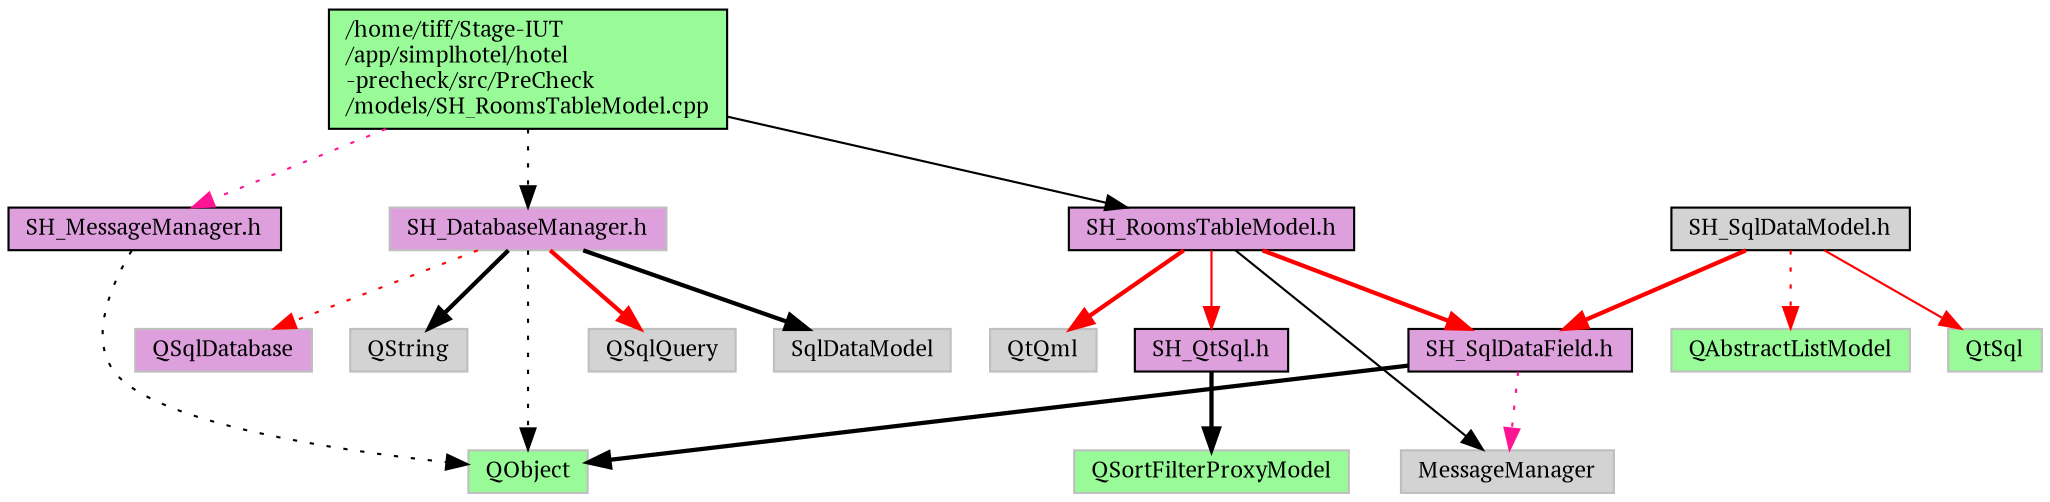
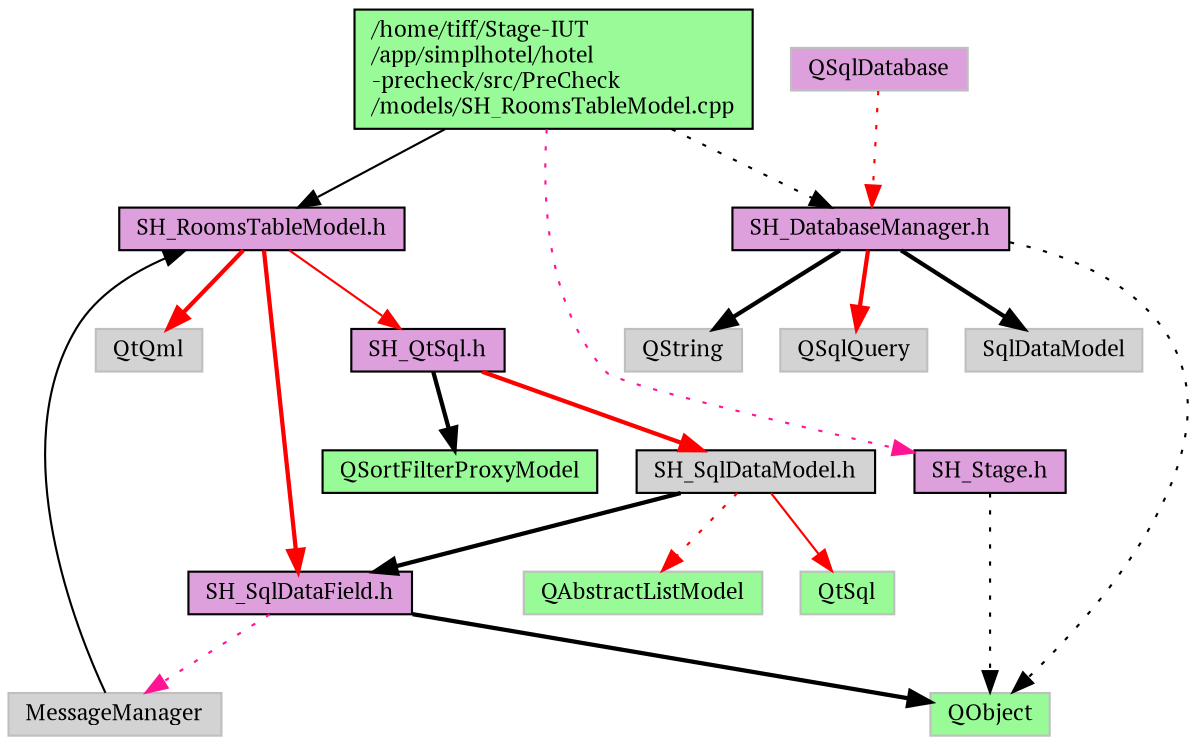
(145, 229) -> (990, 472)
(528, 229) -> (871, 229)
(1666, 285) -> (538, 530)
(386, 286) -> (876, 138)
(1351, 343) -> (46, 455)
none -> (582, 407)
(1211, 472) -> (460, 472)
